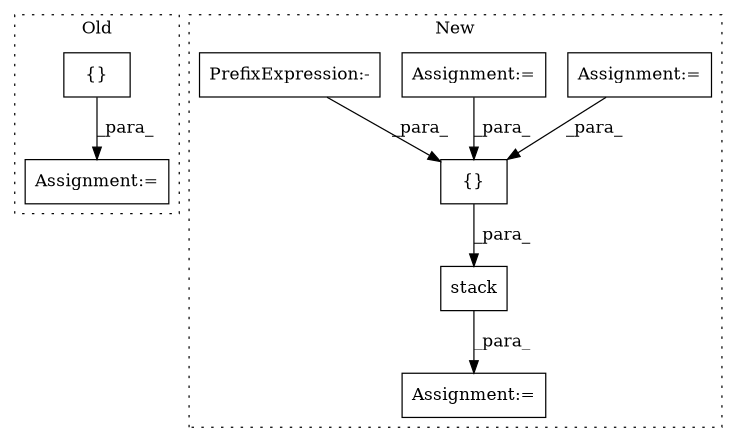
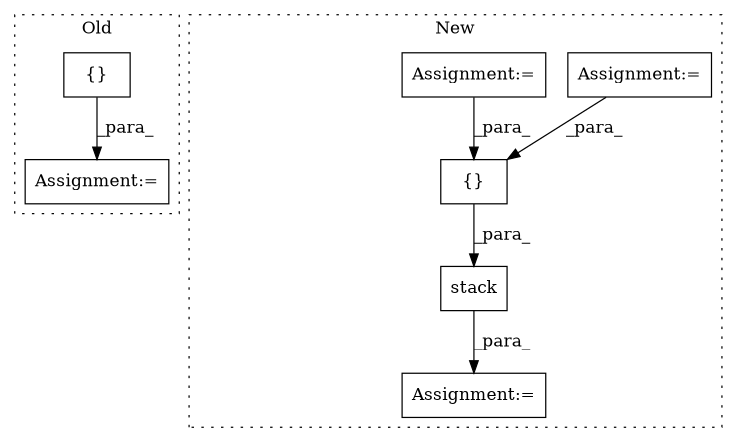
(290, 75) -> none
